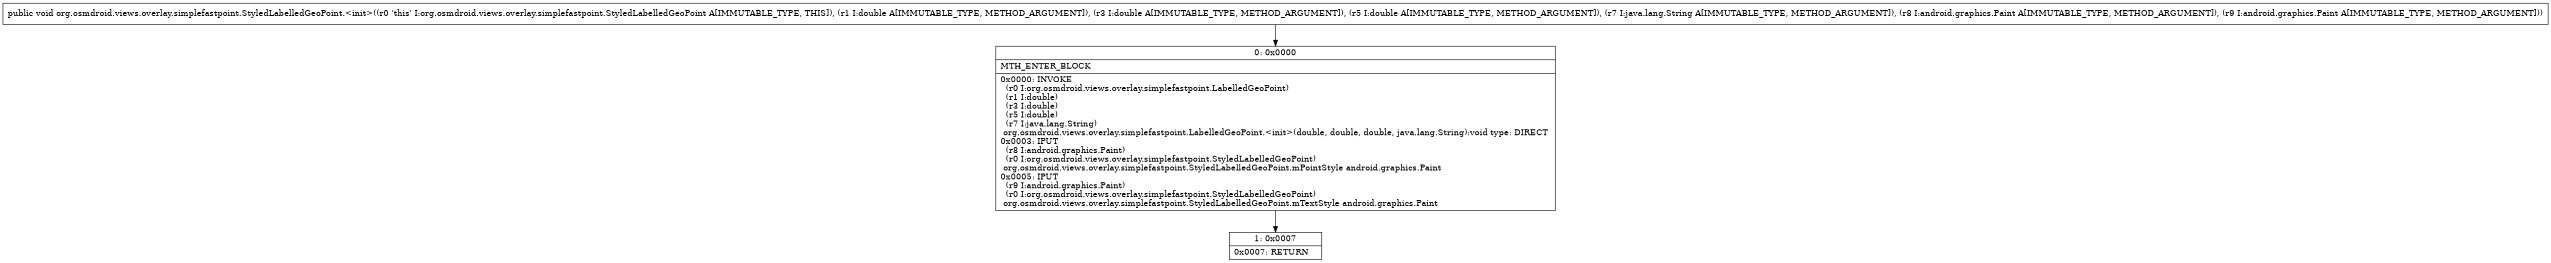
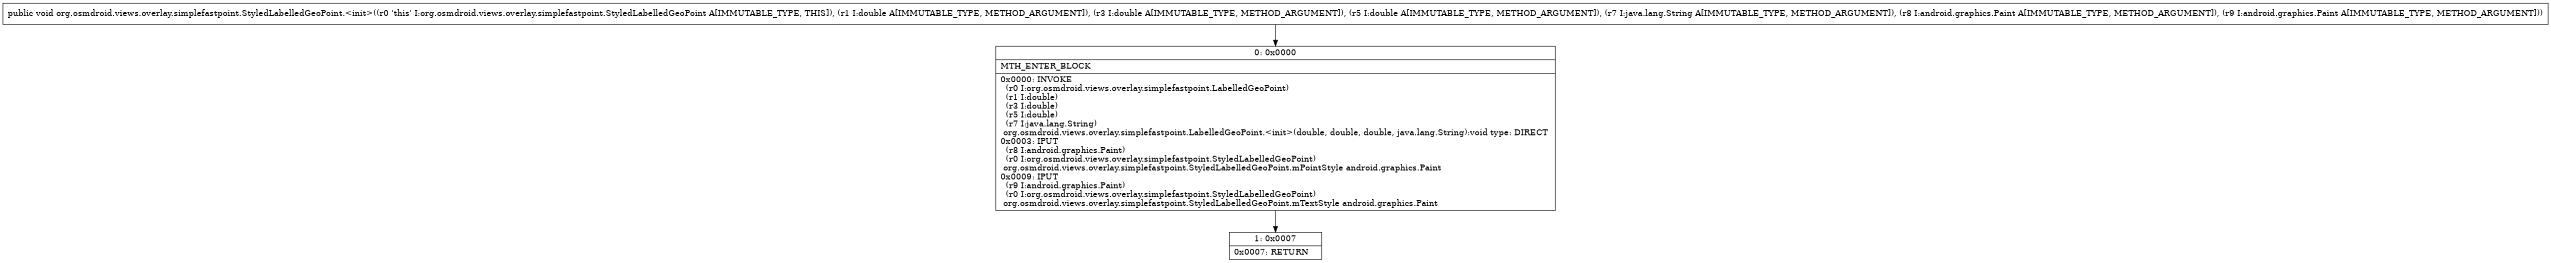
(1032, 177) -> (1032, 177)
